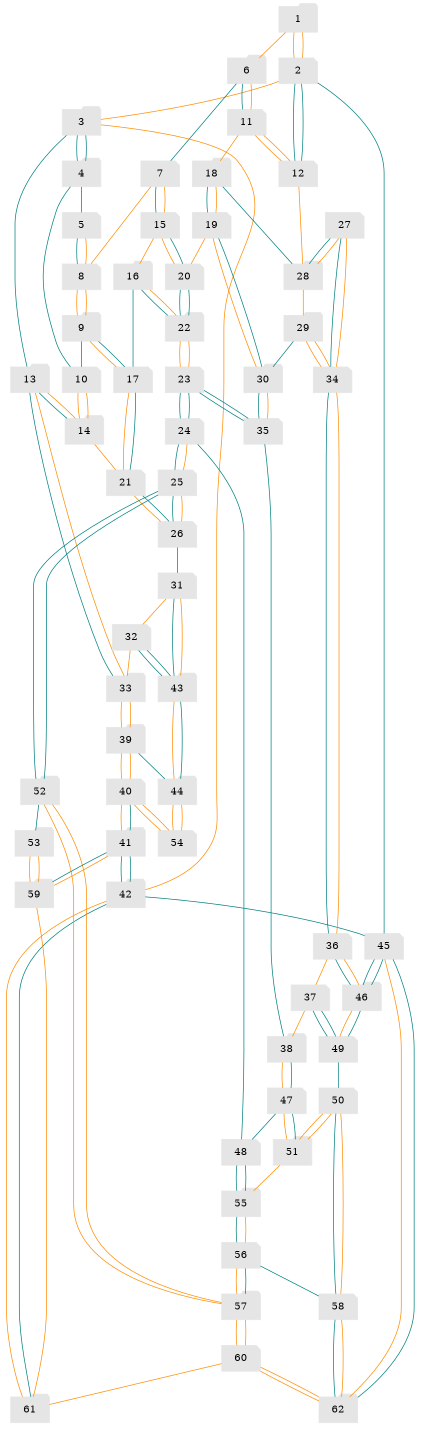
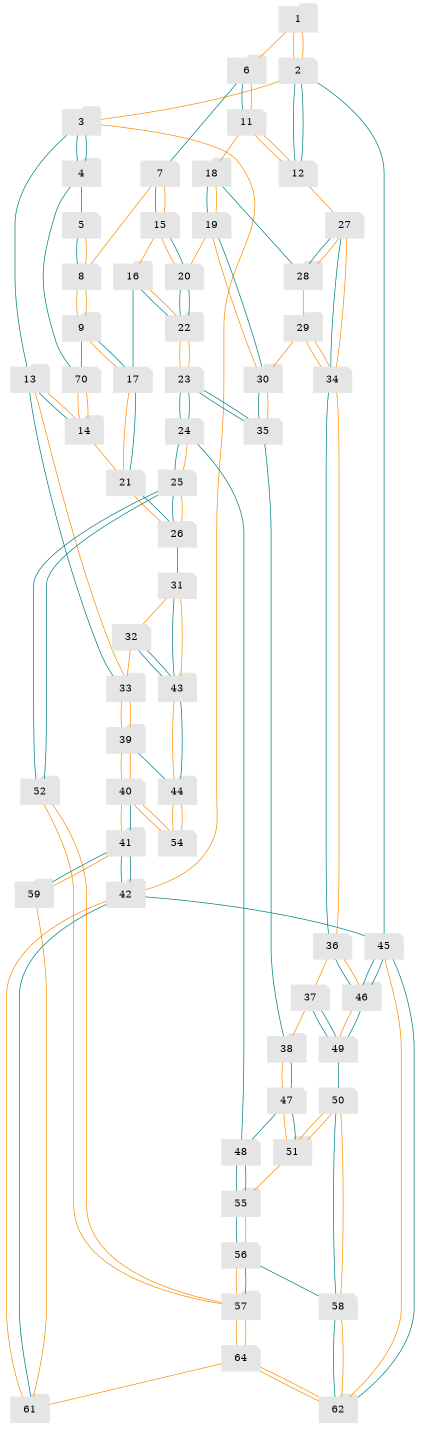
(301, 225) -> (322, 200)
(283, 354) -> (283, 354)
(82, 380) -> (82, 380)
(34, 843) -> none
(241, 1358) -> (241, 1358)
